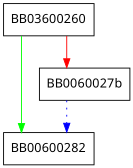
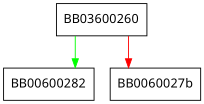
(67, 112) -> none
